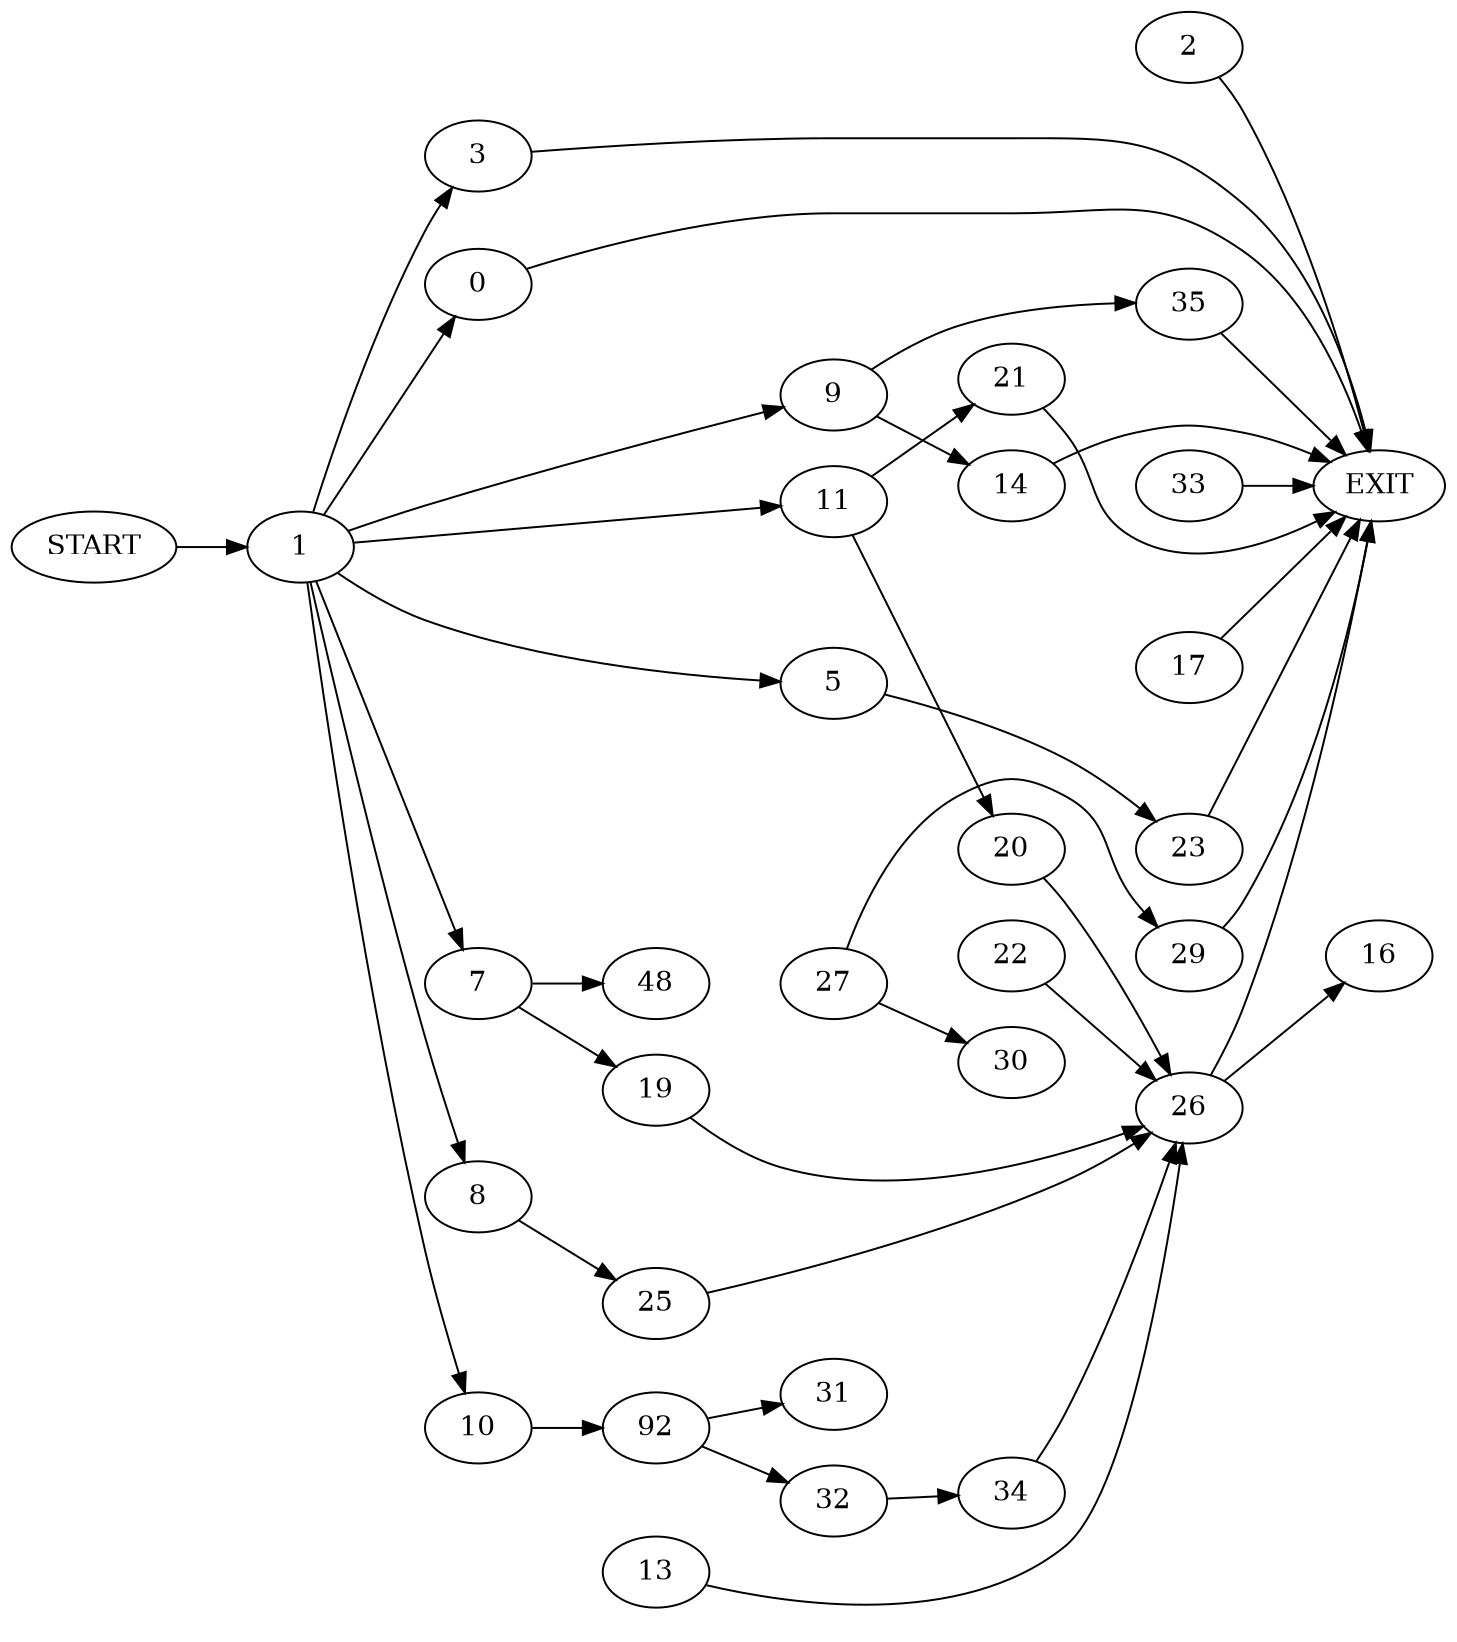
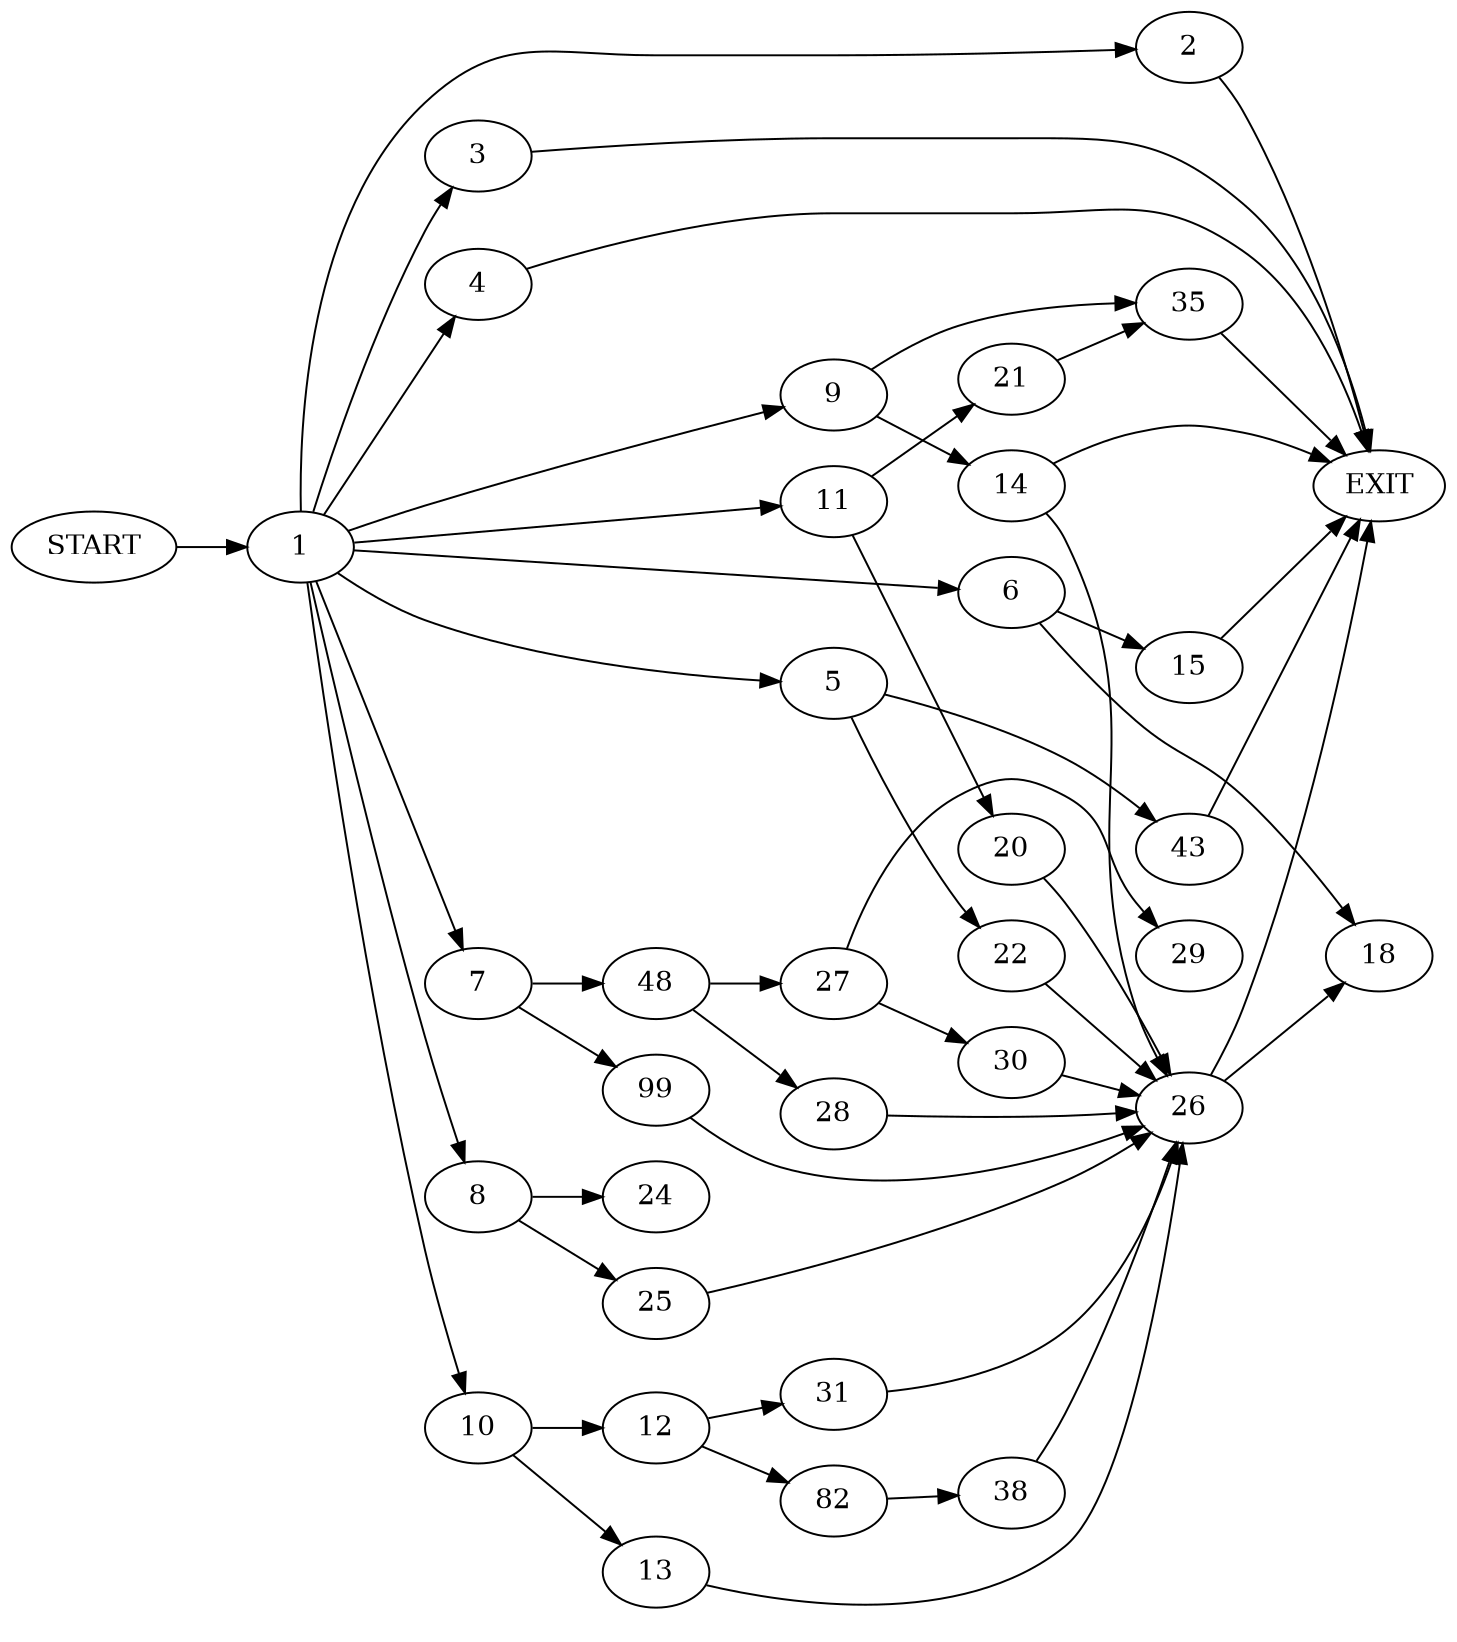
none -> (544, 52)
(478, 284) -> (478, 284)
(1189, 486) -> none
(1148, 544) -> (1091, 346)
none -> (1012, 592)
(1189, 668) -> (1189, 668)
none -> (1111, 768)
(1304, 772) -> none
none -> (904, 818)
(1189, 849) -> (1189, 849)
(1379, 956) -> (1379, 956)
none -> (735, 984)
none -> (1091, 1083)
(656, 1090) -> (656, 1090)
none -> (834, 1114)
none -> (656, 1197)
none -> (1070, 1327)
(656, 1428) -> (656, 1428)
none -> (559, 1493)
(1012, 1493) -> (1012, 1493)
(834, 1501) -> (834, 1501)
